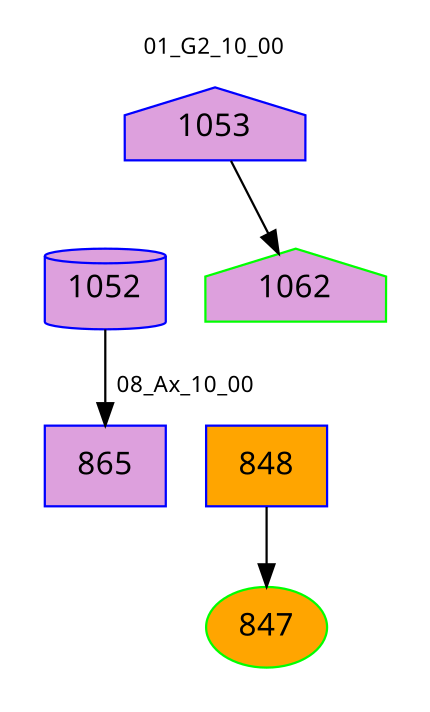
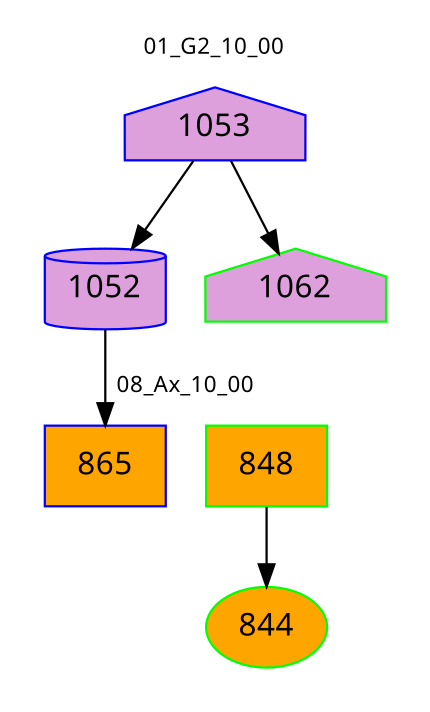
none -> (169, 195)
(105, 466) -> (105, 466)
(267, 466) -> (267, 466)
(267, 627) -> (267, 627)
